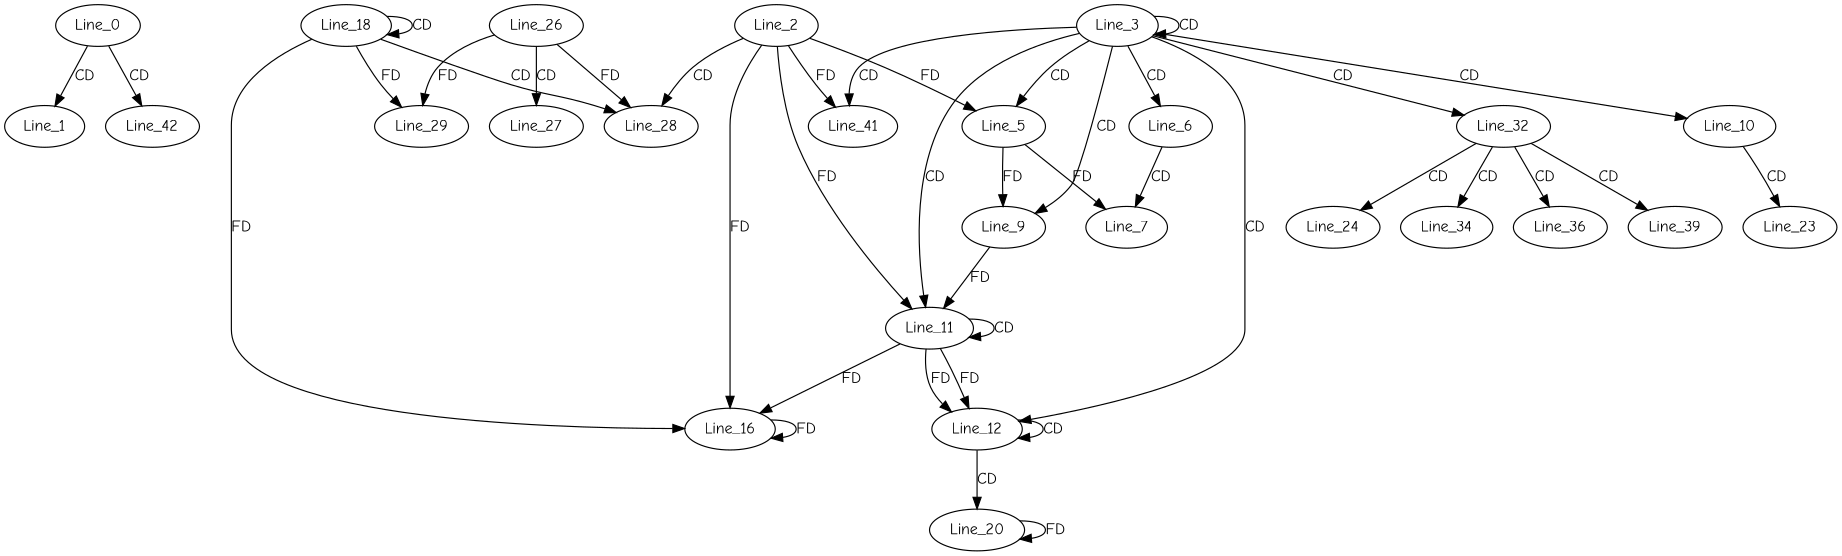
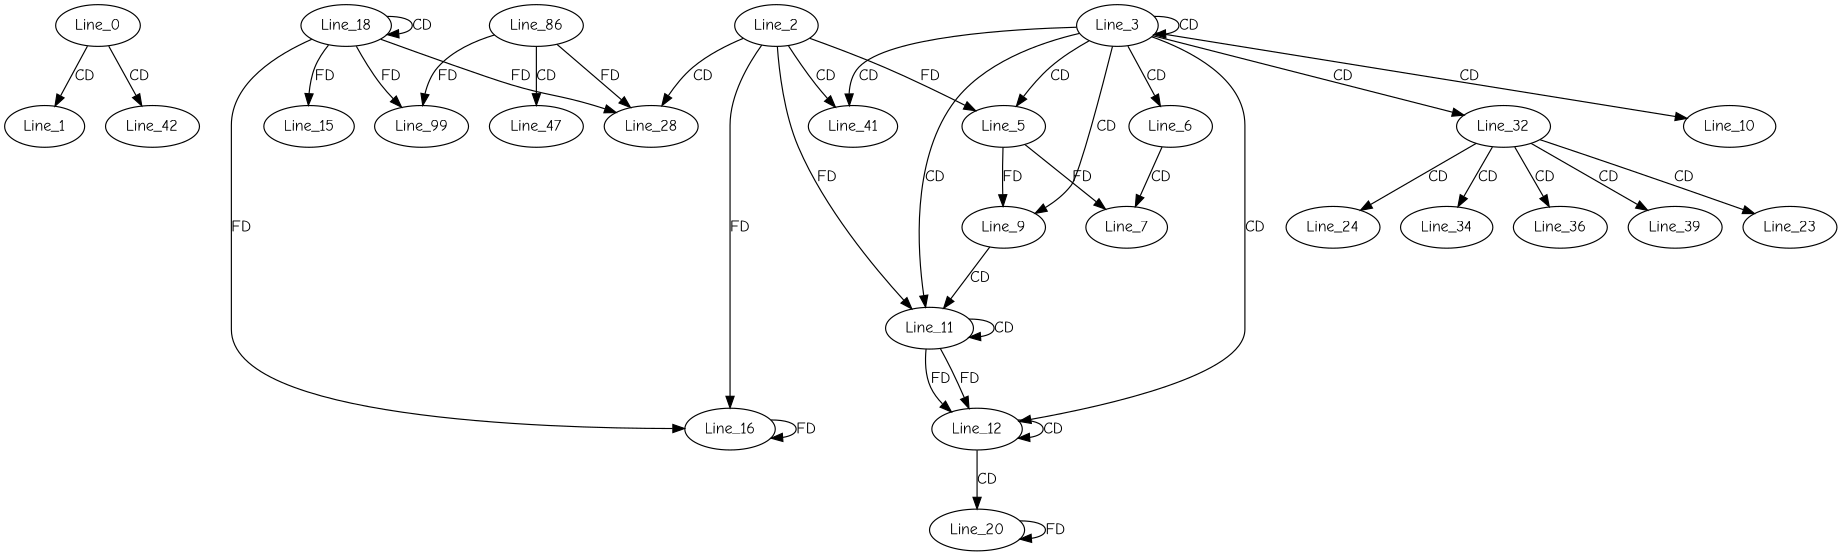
(536, 26) -> (536, 26)
(521, 76) -> (521, 76)
(826, 76) -> (826, 76)
none -> (309, 126)
(422, 126) -> (422, 126)
(536, 126) -> (536, 126)
(1759, 171) -> (1642, 174)
(981, 278) -> (981, 278)
(835, 376) -> none
